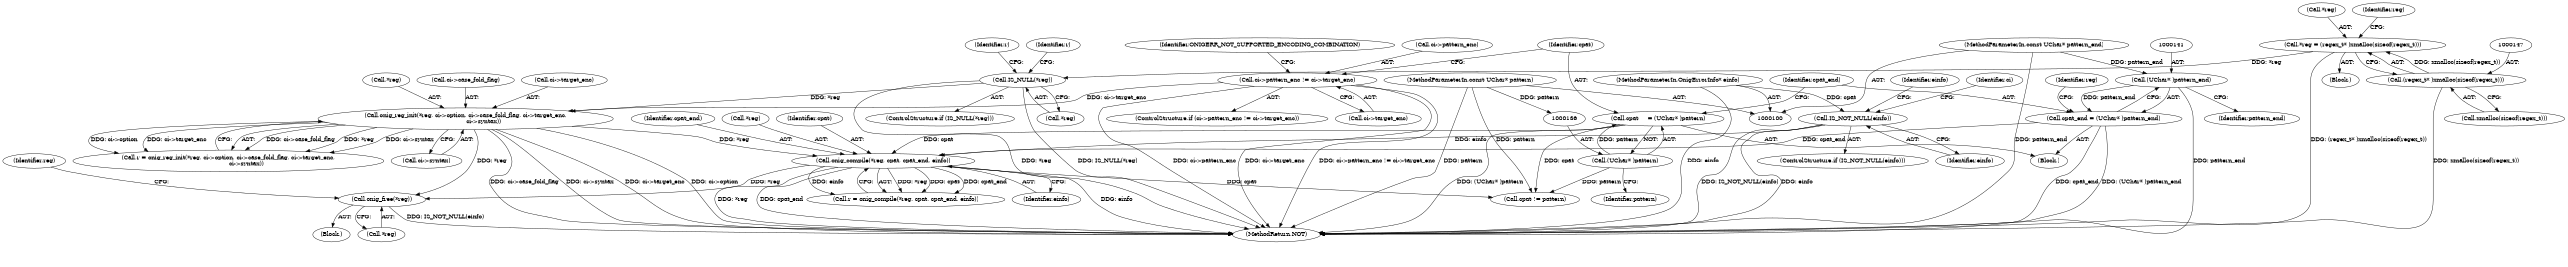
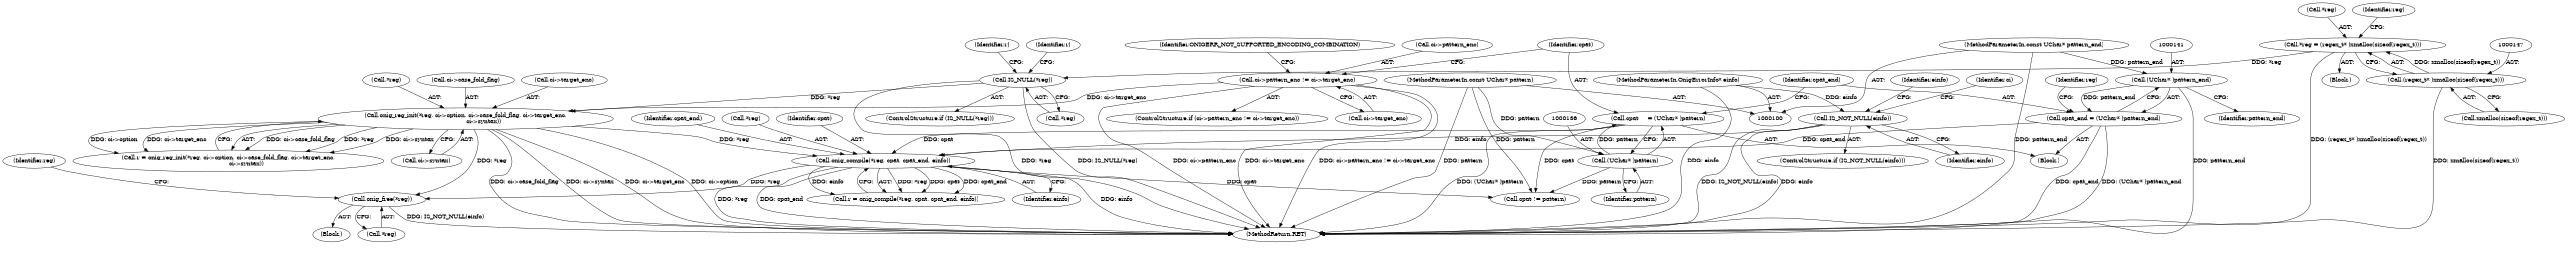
(1841, 98) -> (1841, 98)
(1517, 99) -> (1545, 139)
(1652, 140) -> (1652, 140)
none -> (1641, 182)
(1276, 235) -> (1276, 235)
